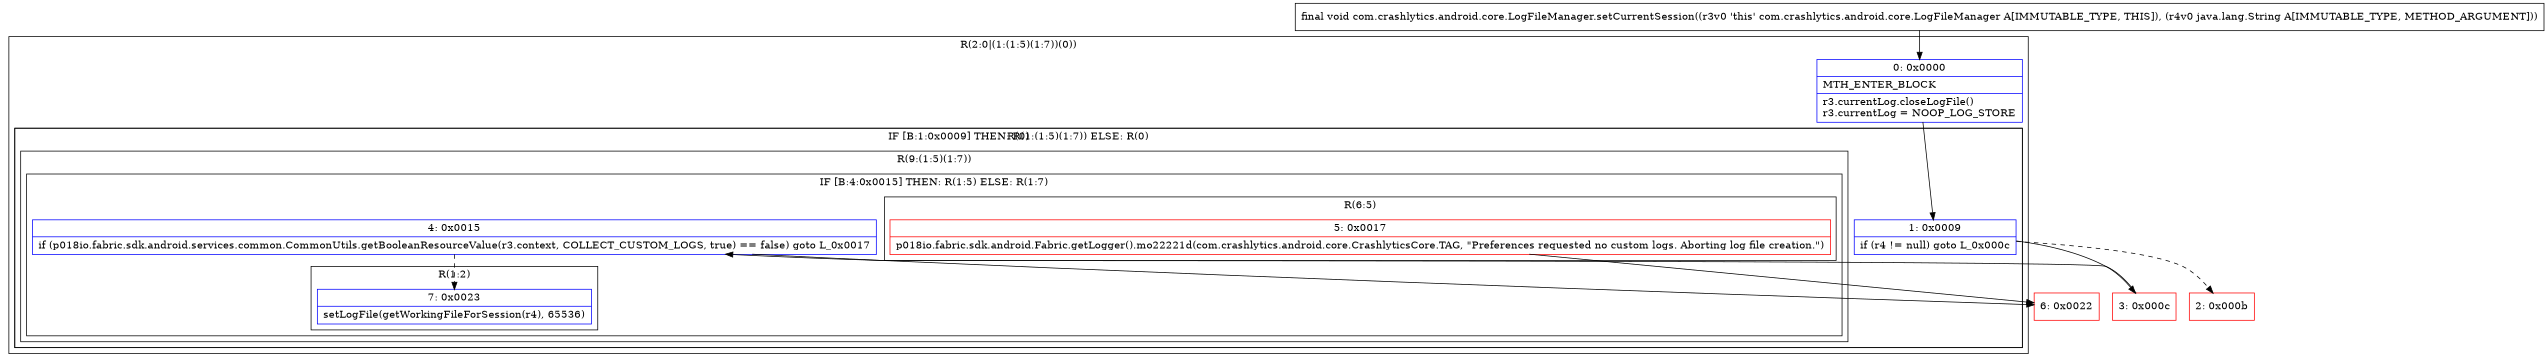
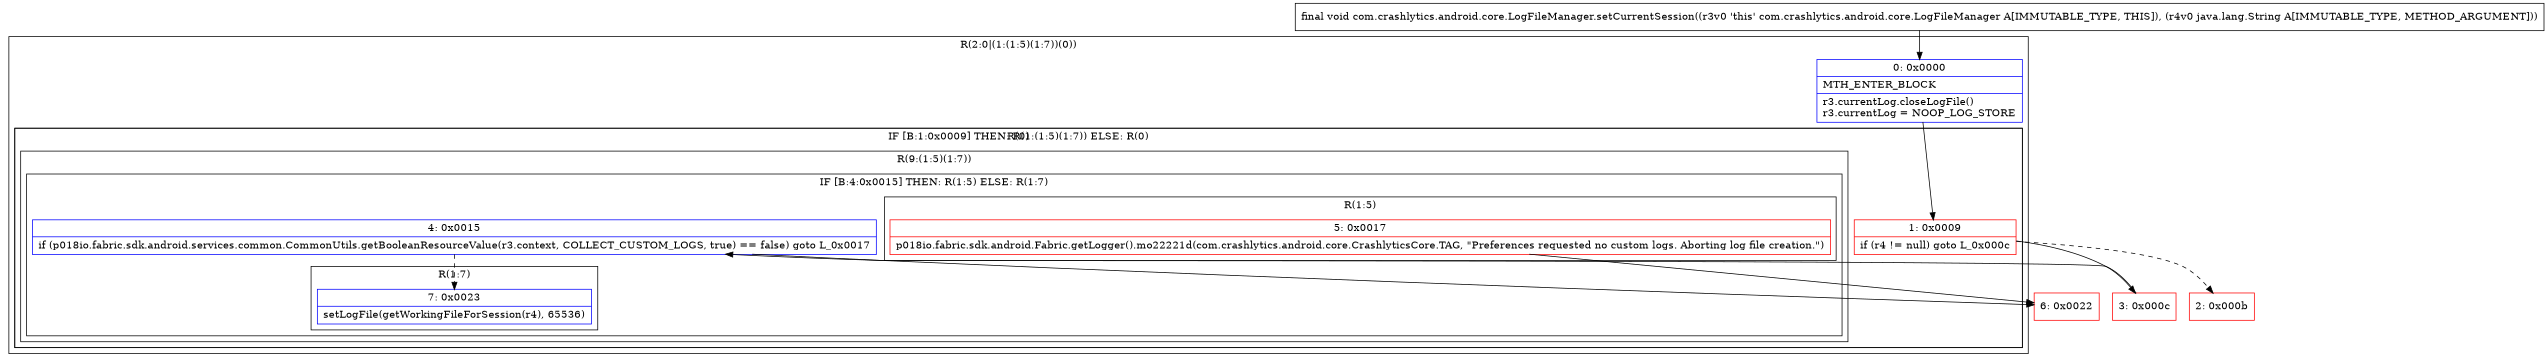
(1360, 205) -> (1360, 205)
(1935, 237) -> (1935, 237)
(454, 275) -> (454, 275)
